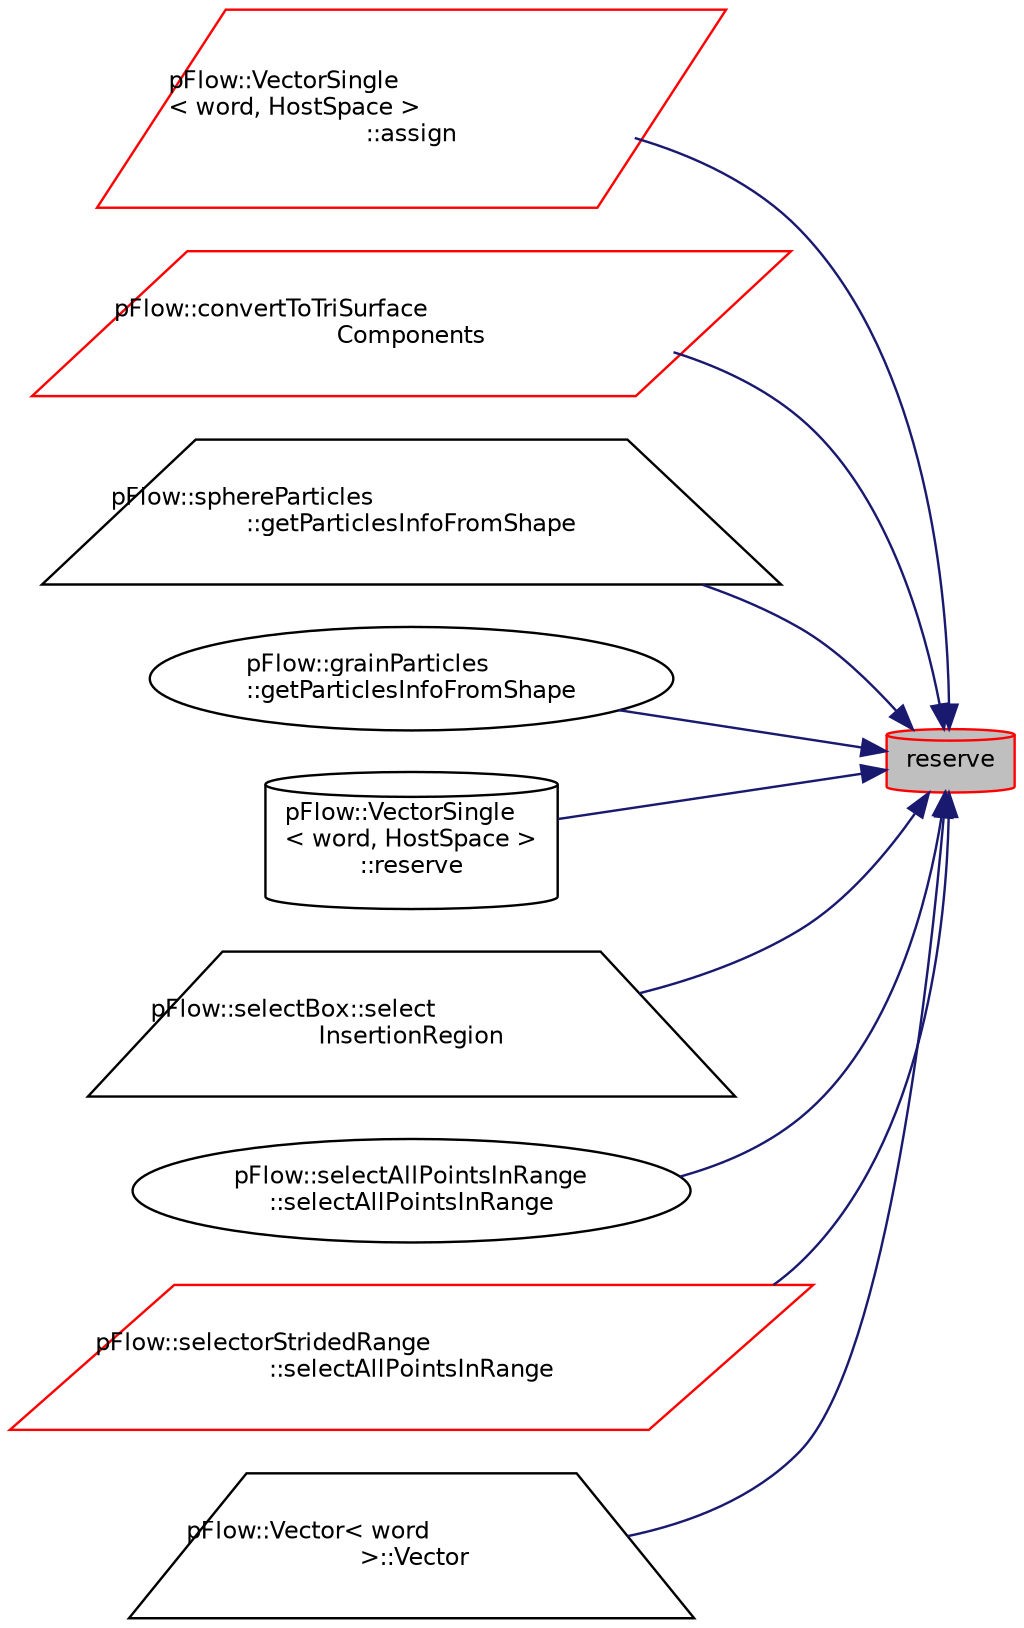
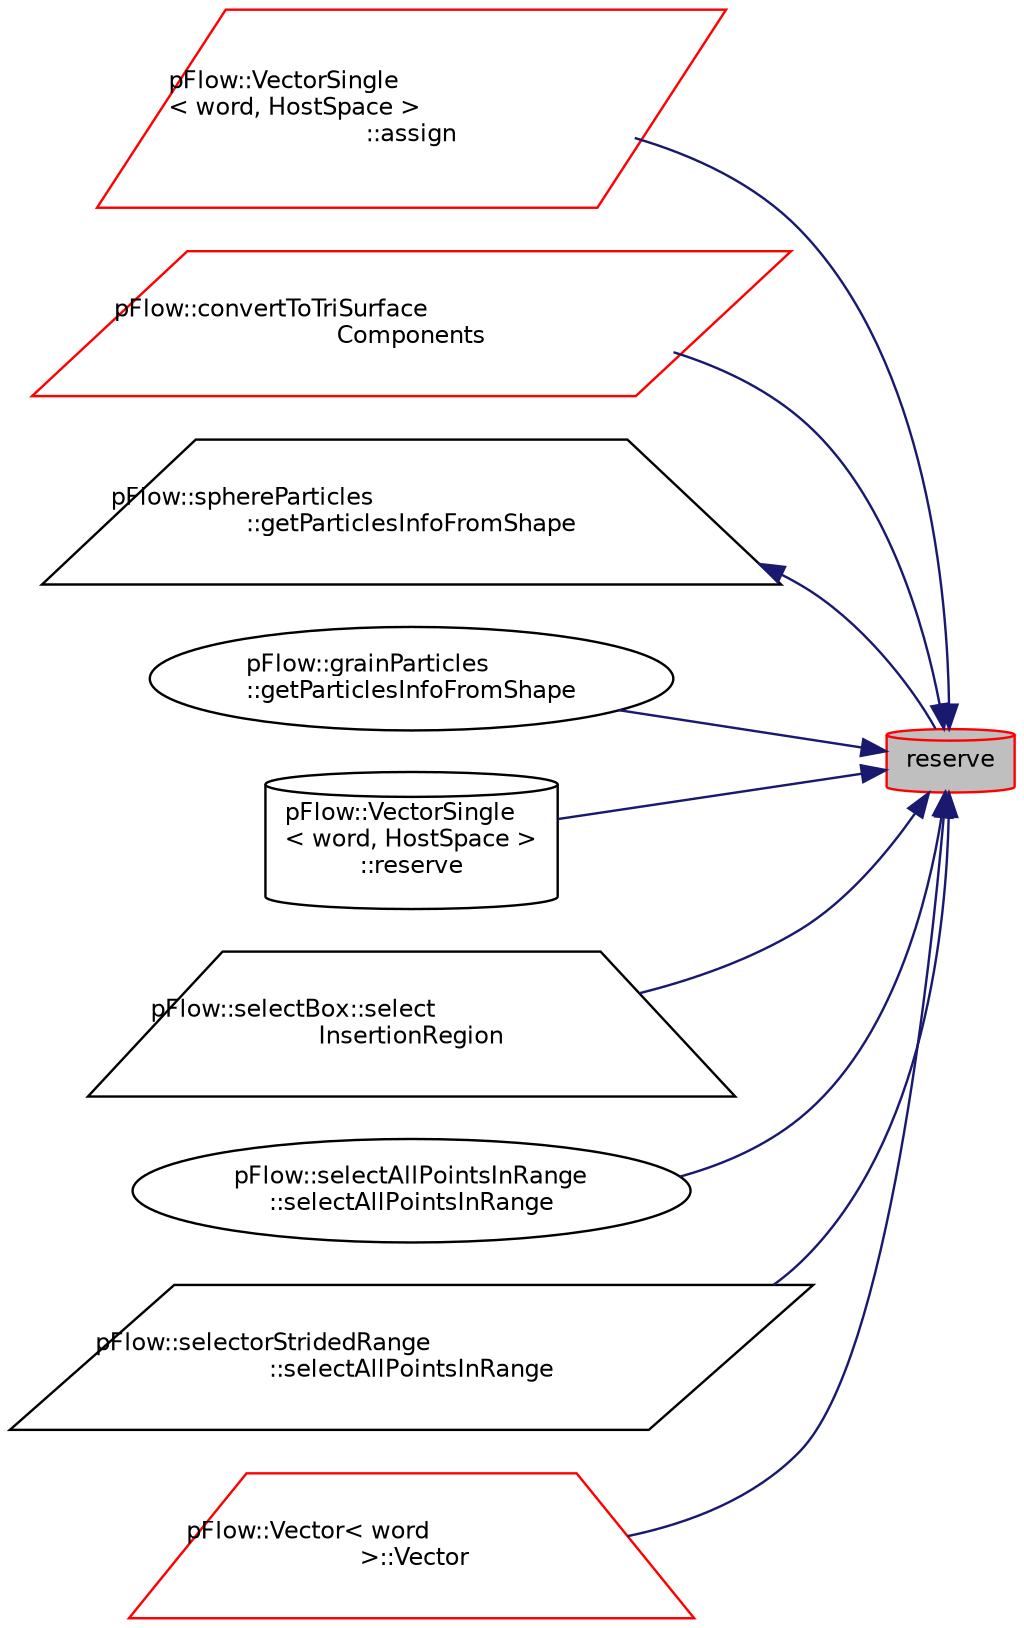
(809, 633) -> (869, 641)
(412, 1357) -> (412, 1357)
(412, 1546) -> (412, 1546)
